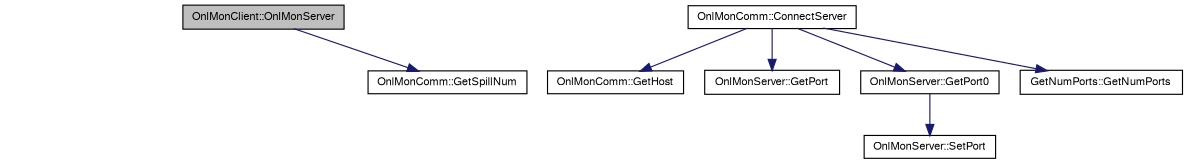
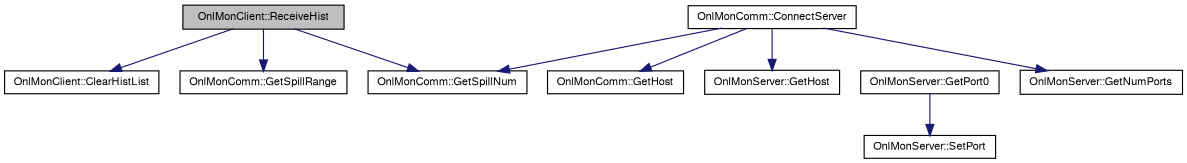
(263, 17) -> (263, 17)
(846, 48) -> (616, 49)
none -> (82, 82)
none -> (263, 82)
(772, 82) -> (772, 82)
(1101, 82) -> (1101, 82)
